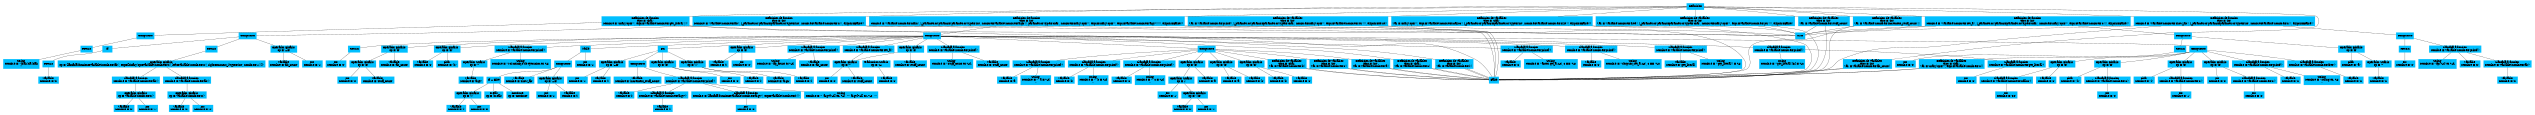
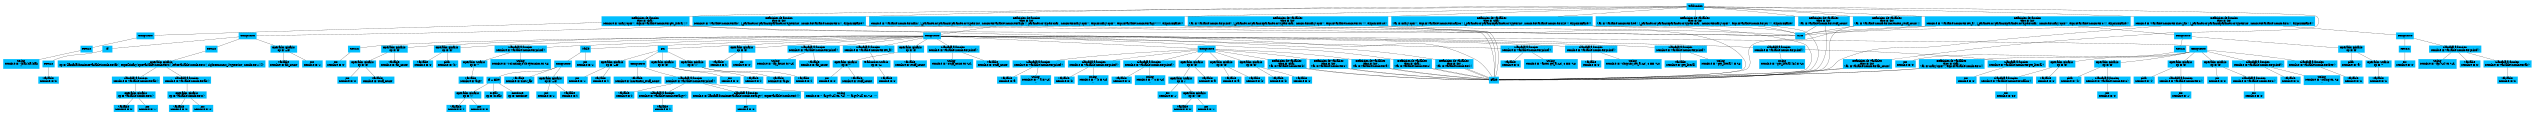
(1695, 7) -> (1695, 7)
(857, 57) -> (872, 56)
